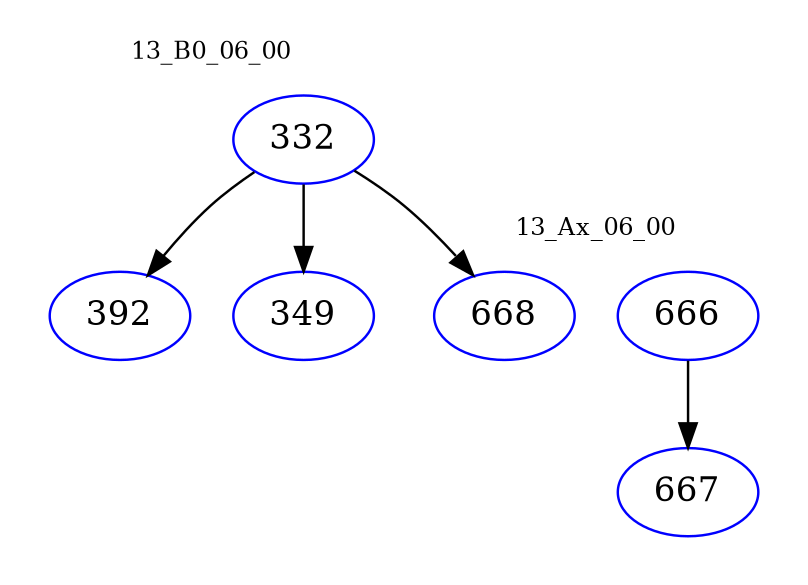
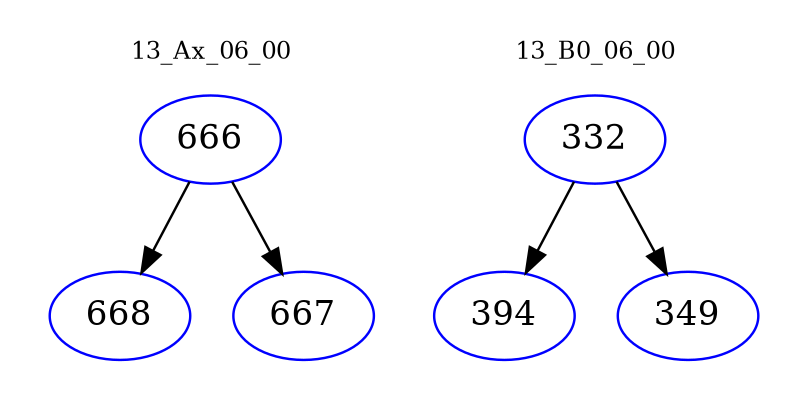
(430, 230) -> (171, 216)
(120, 316) -> (504, 316)
